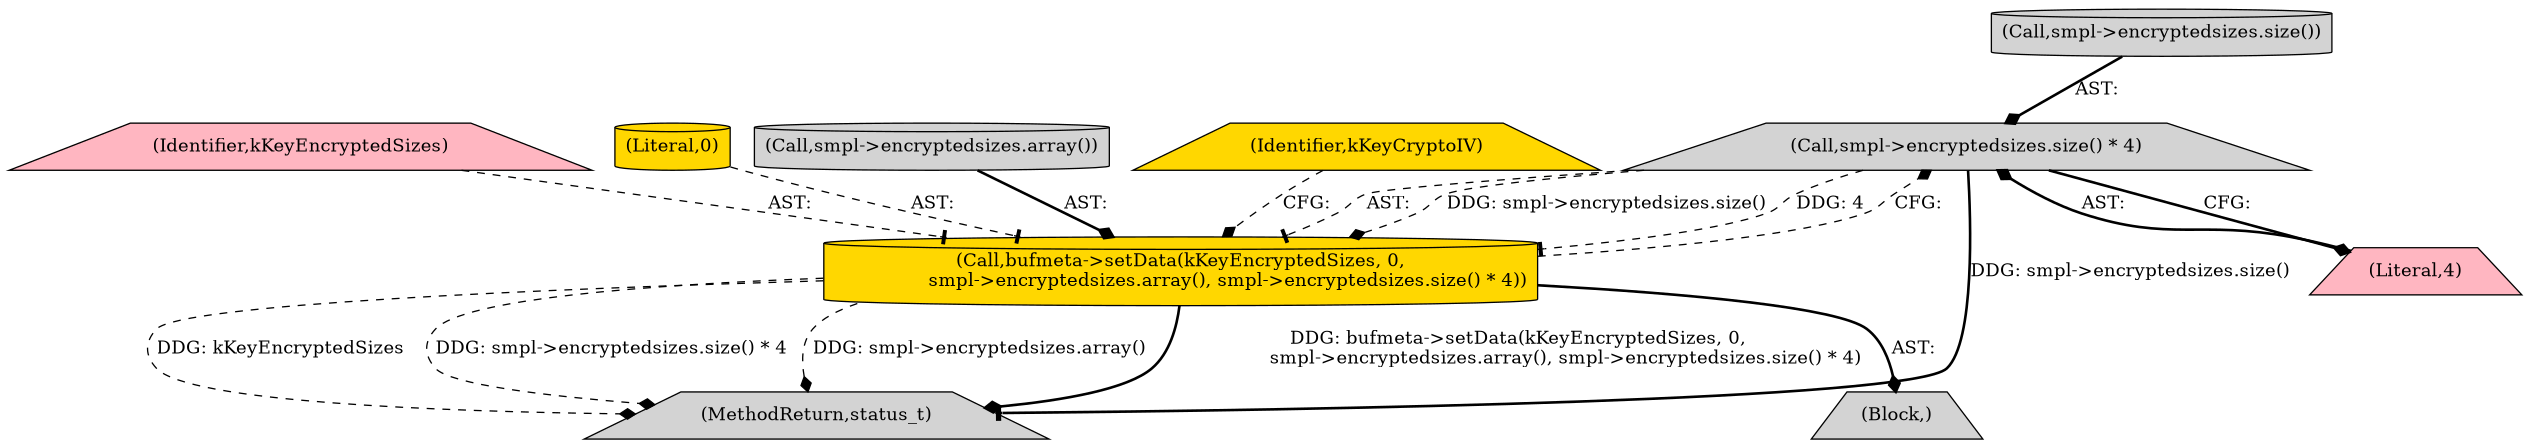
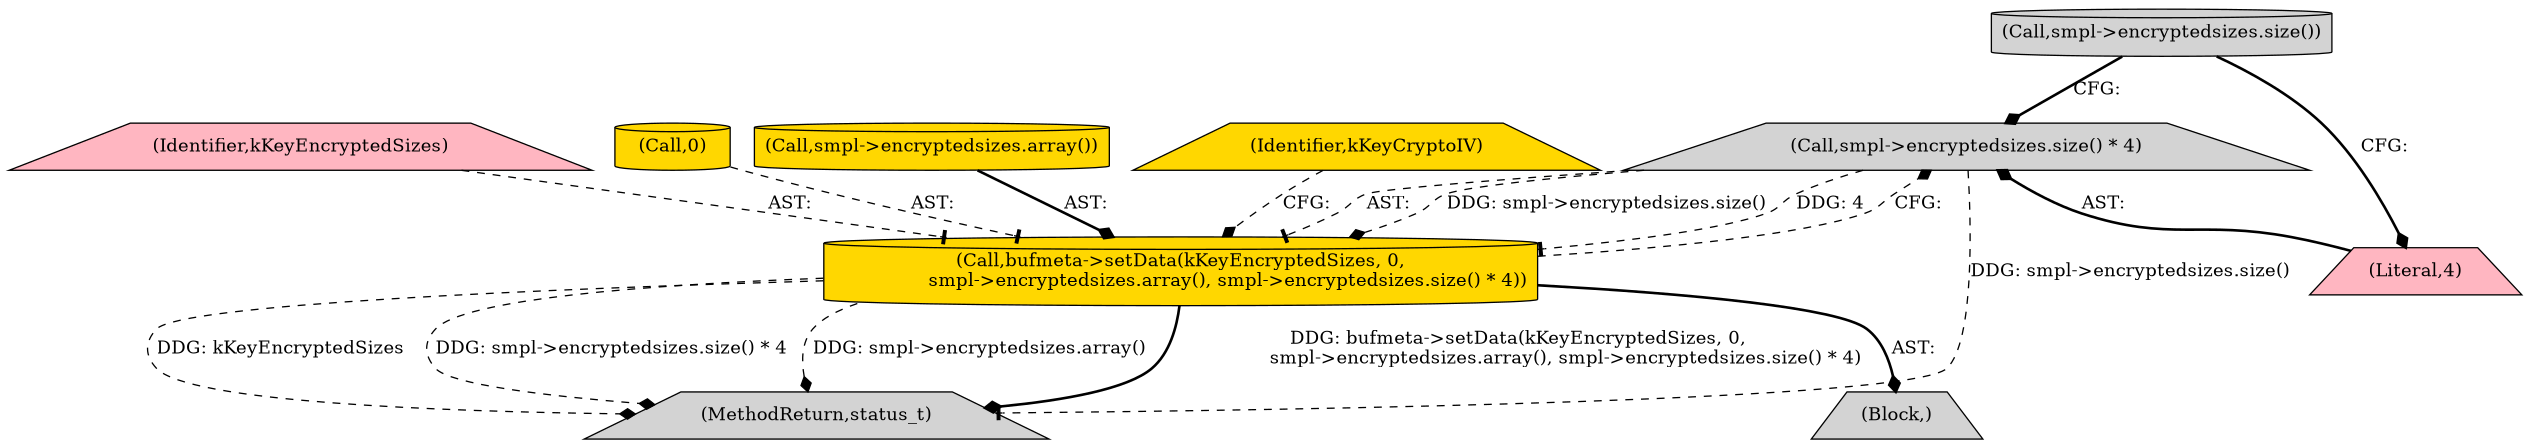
(2100, 90) -> (2100, 90)
(673, 147) -> (673, 147)
(932, 147) -> (932, 147)
(2191, 209) -> (2325, 127)
(1577, 402) -> (1577, 402)
